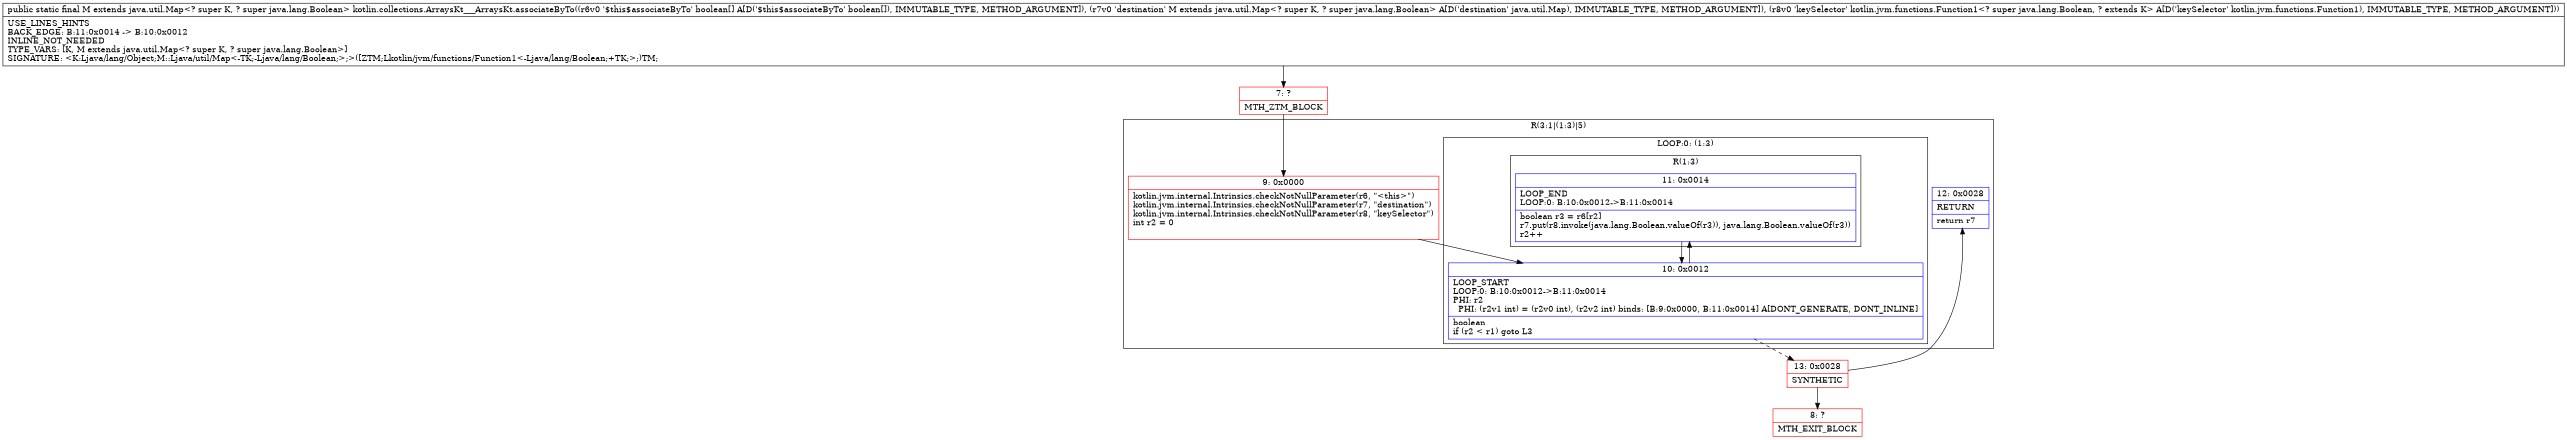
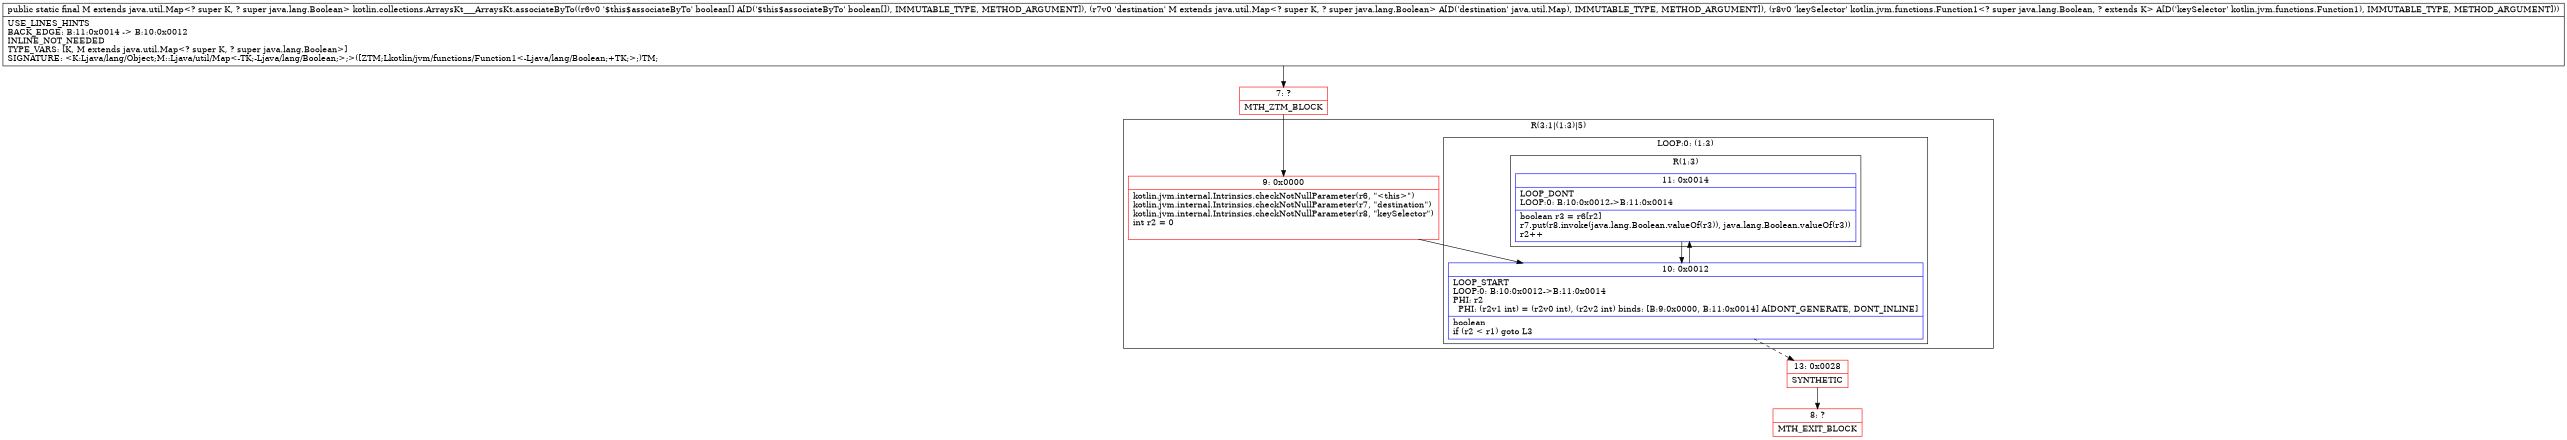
(1544, 194) -> (1547, 194)
(1961, 208) -> none
